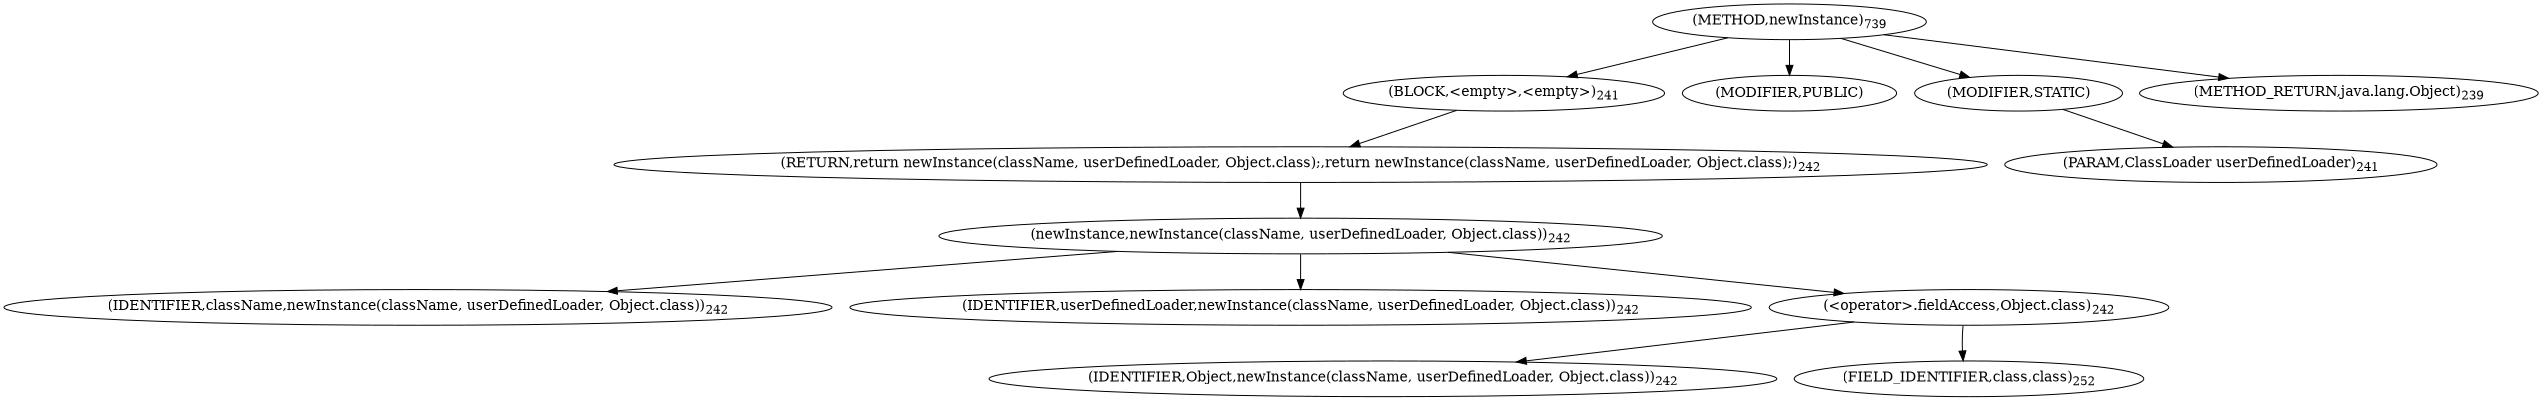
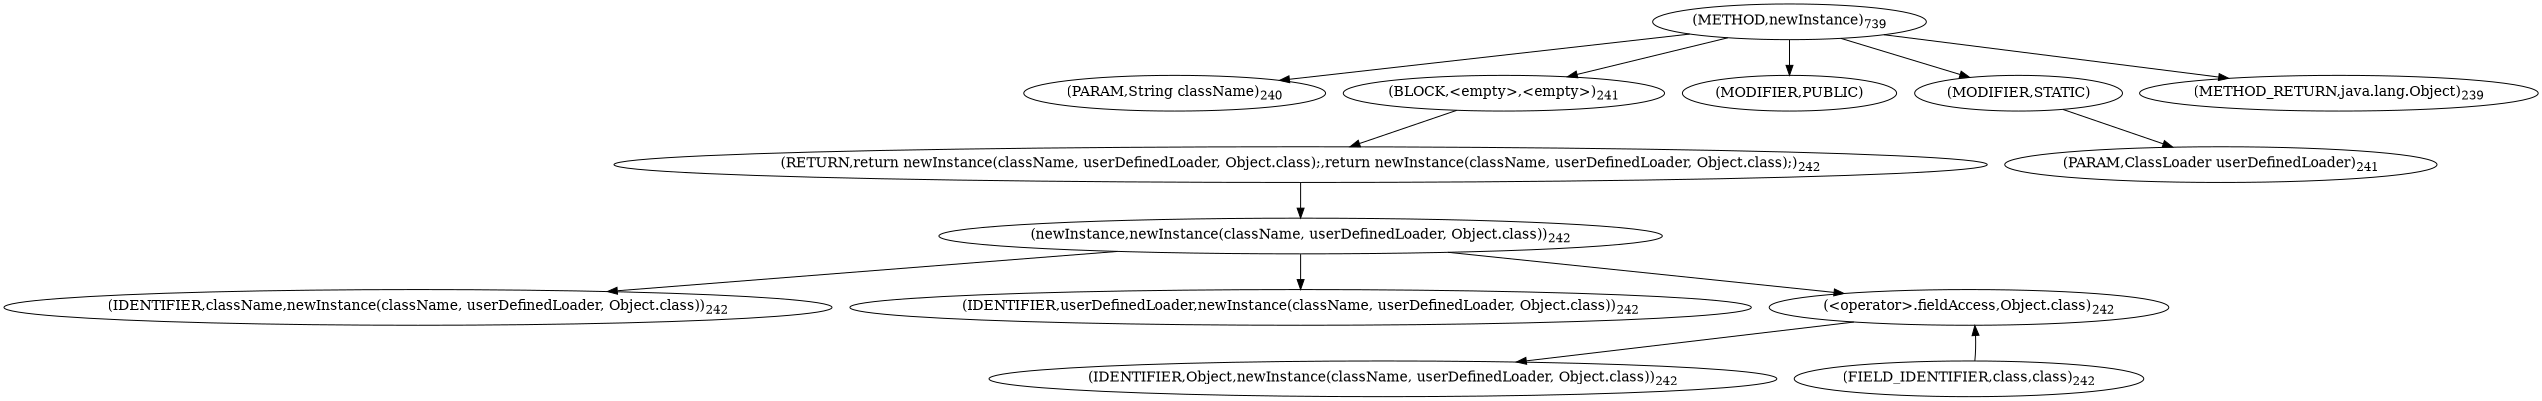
none -> (1175, 93)
(1962, 338) -> (1976, 348)
(2084, 377) -> (2084, 377)
